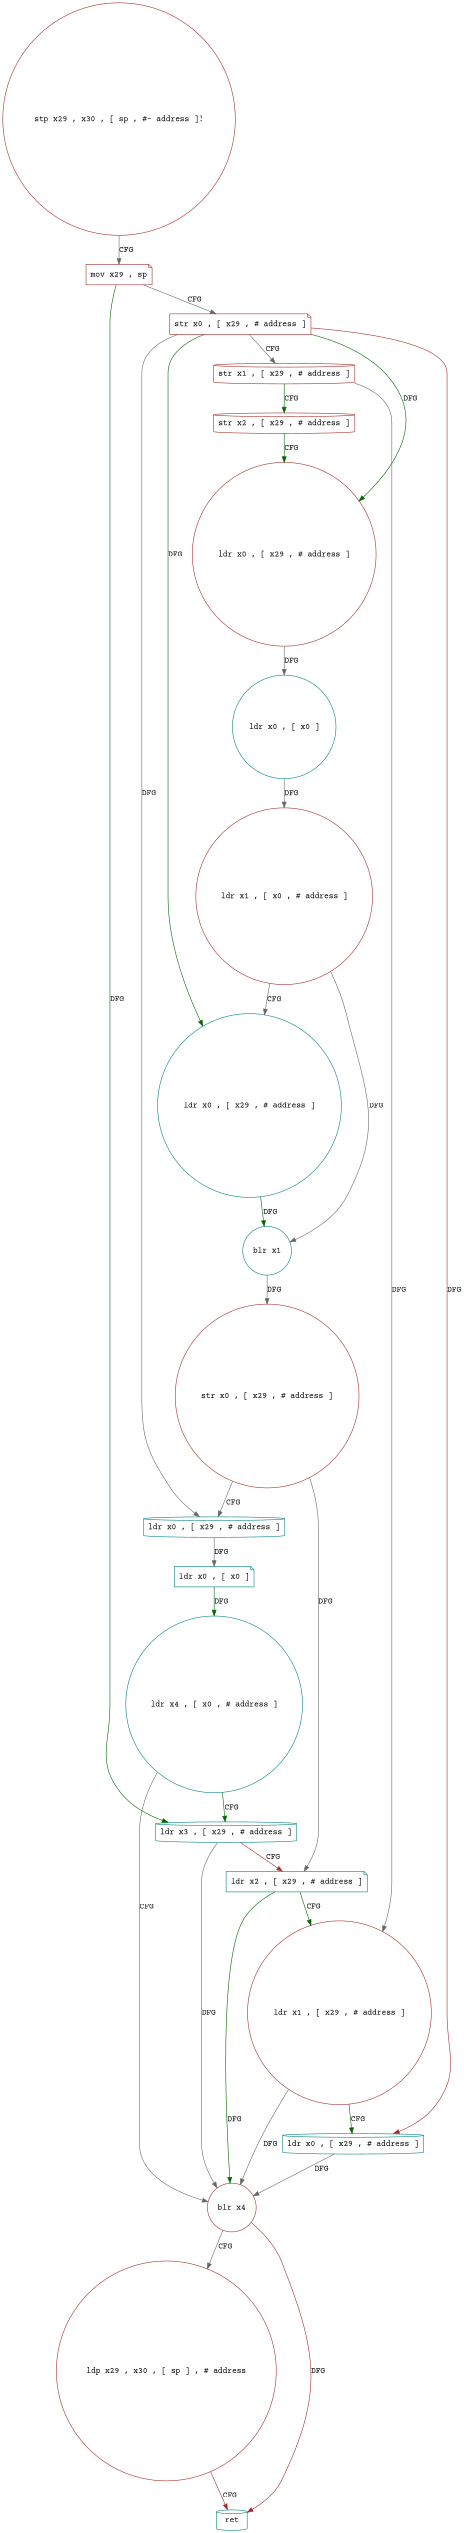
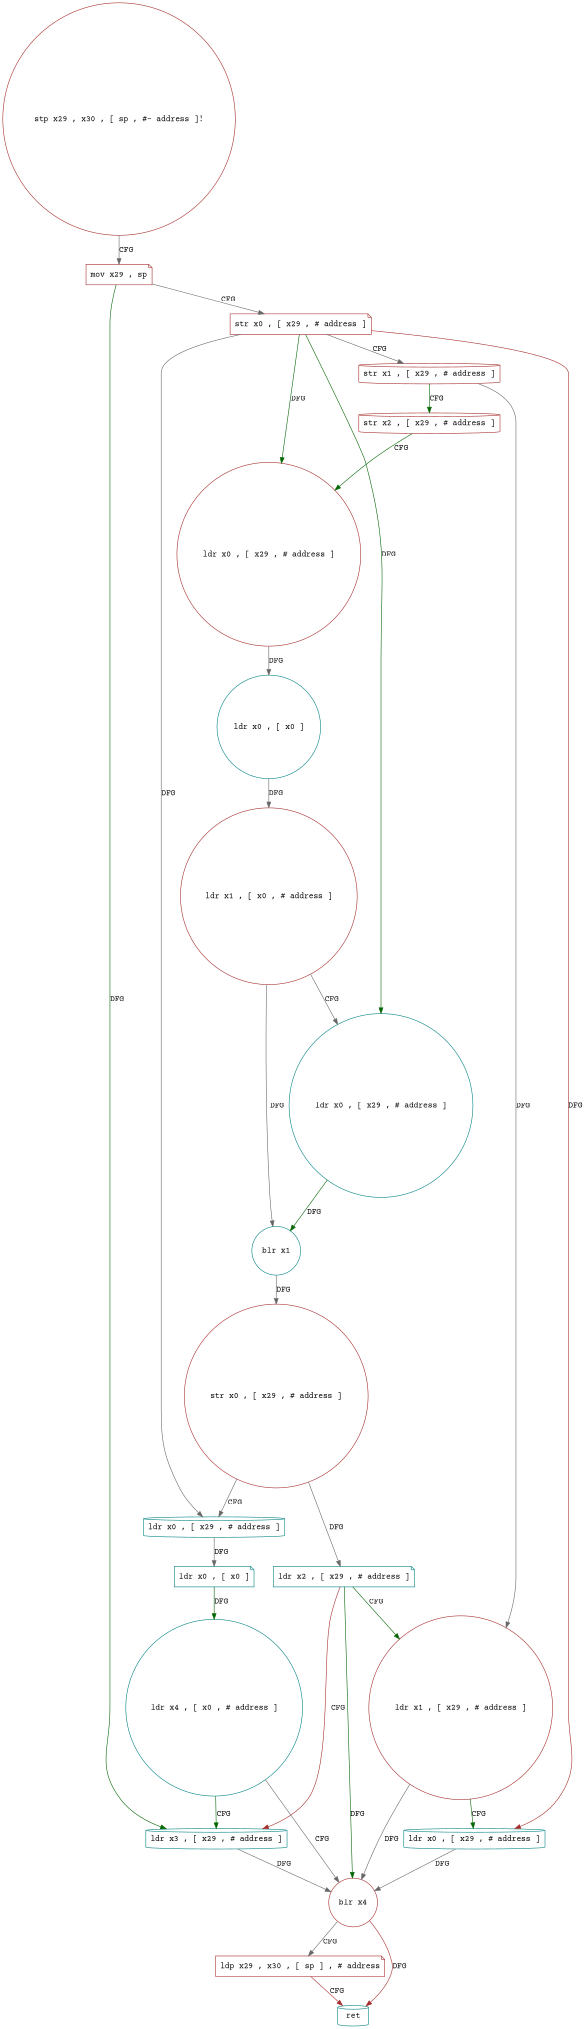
(259, 1855) -> (325, 1718)
(166, 2371) -> (300, 1966)
